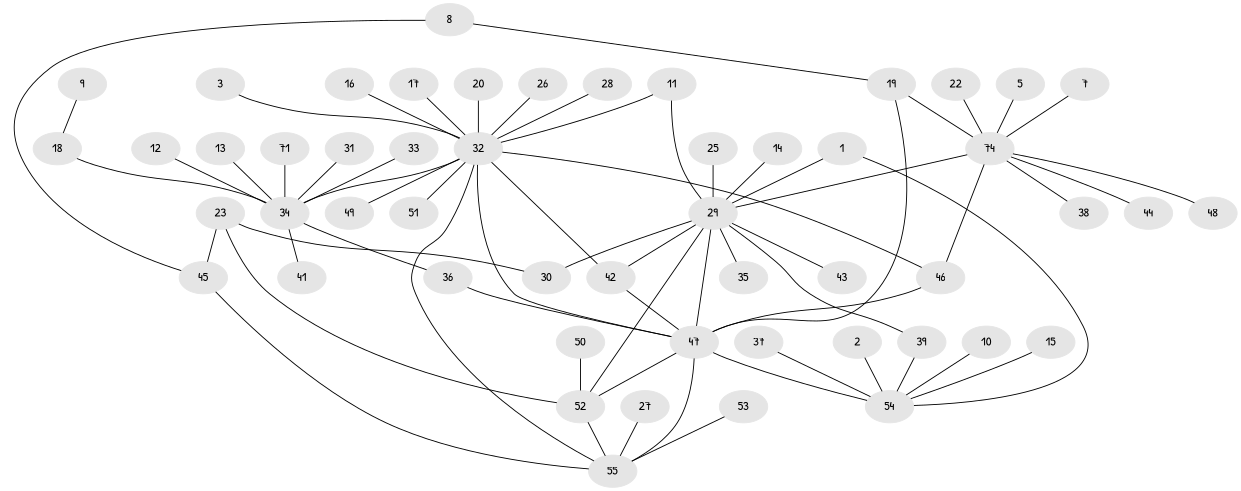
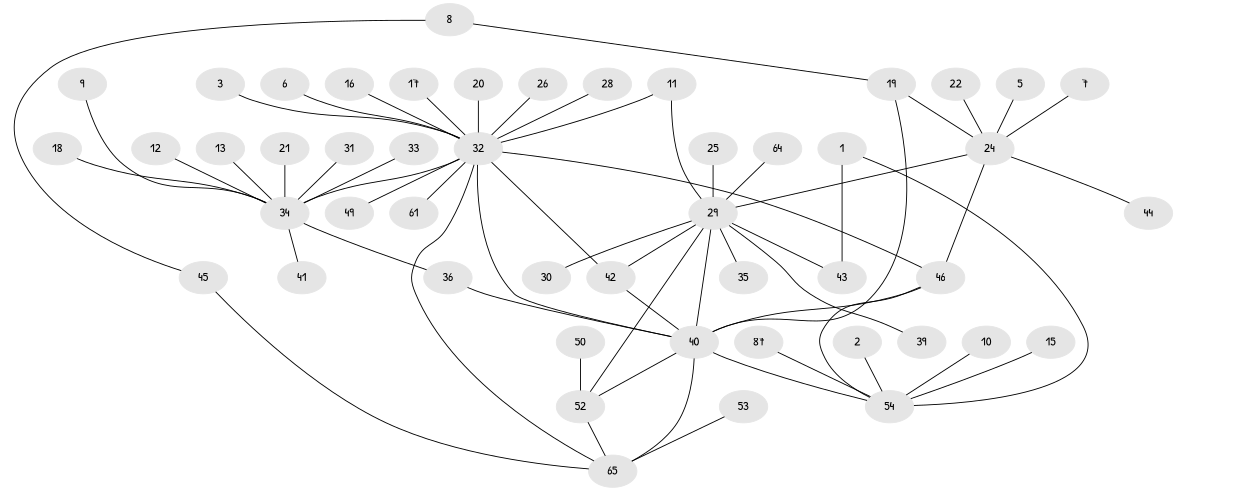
none -> (285, 84)
(70, 117) -> (167, 185)
(285, 149) -> (285, 149)
(778, 149) -> (778, 149)
(990, 149) -> (990, 149)
(778, 181) -> (842, 213)
(220, 213) -> none
(414, 213) -> (414, 213)
(1084, 213) -> none
(1213, 213) -> none
(694, 342) -> (694, 342)
(759, 342) -> (759, 342)
(906, 375) -> (823, 330)
(645, 407) -> none
(613, 471) -> (613, 471)
